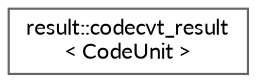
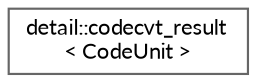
(128, 41) -> (128, 41)
